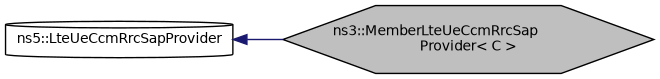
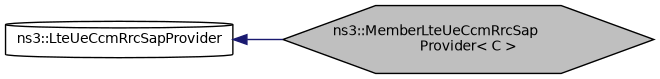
(119, 39) -> (119, 39)
